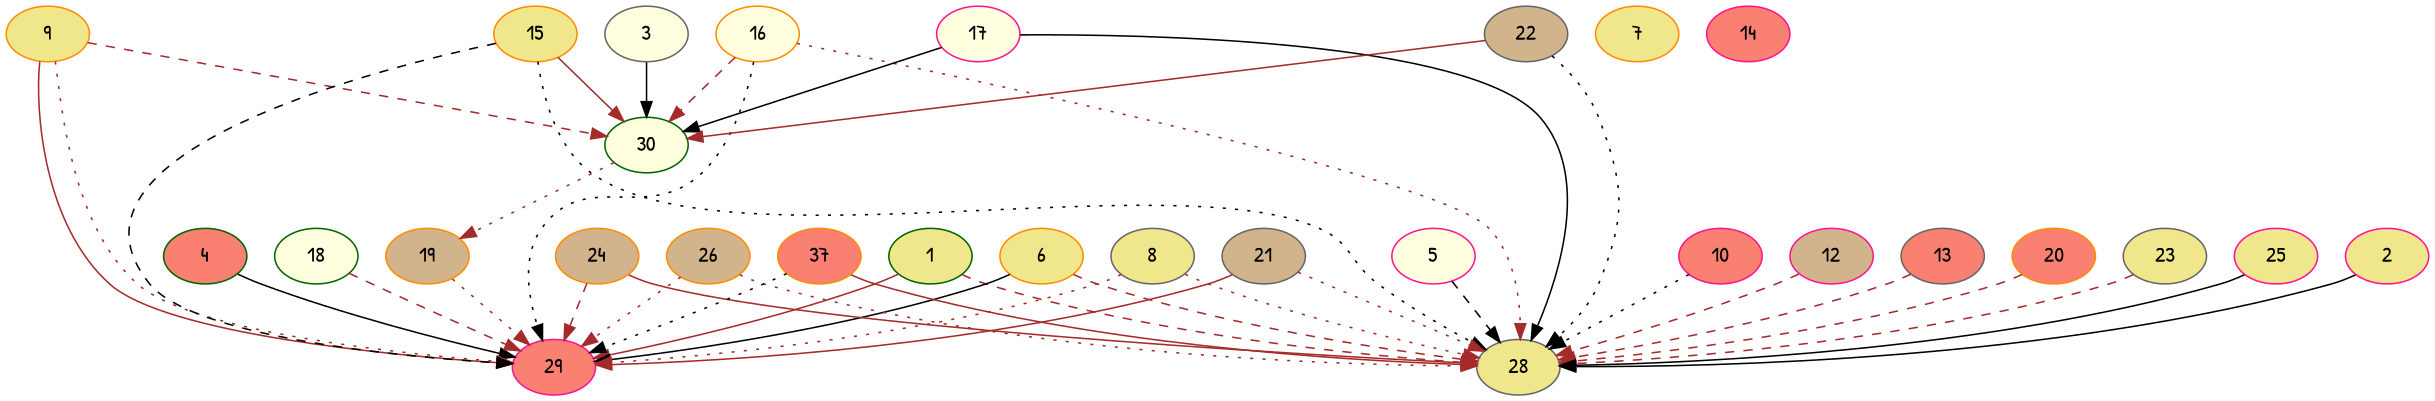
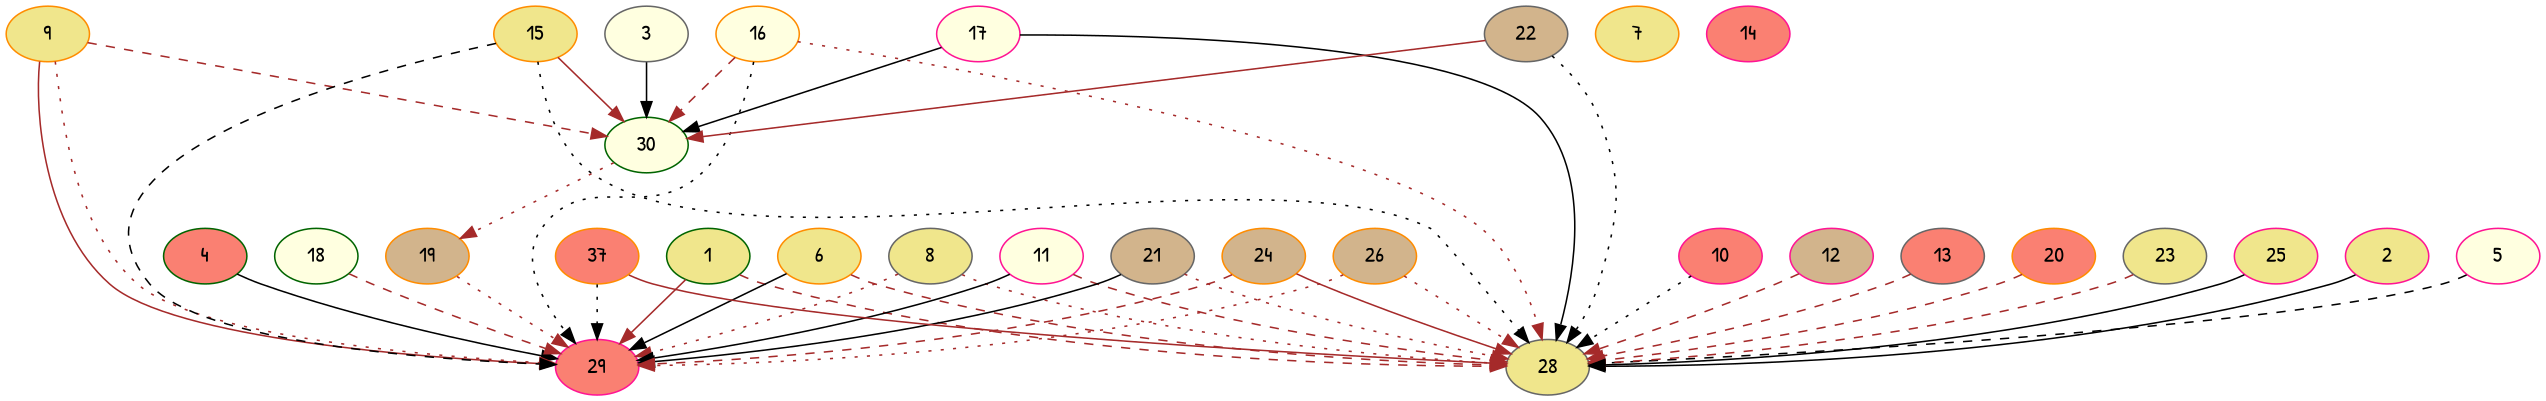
none -> (1042, 256)
(925, 340) -> (891, 332)
